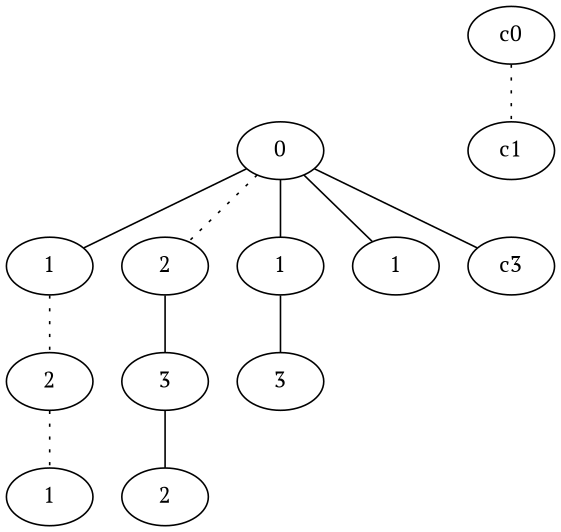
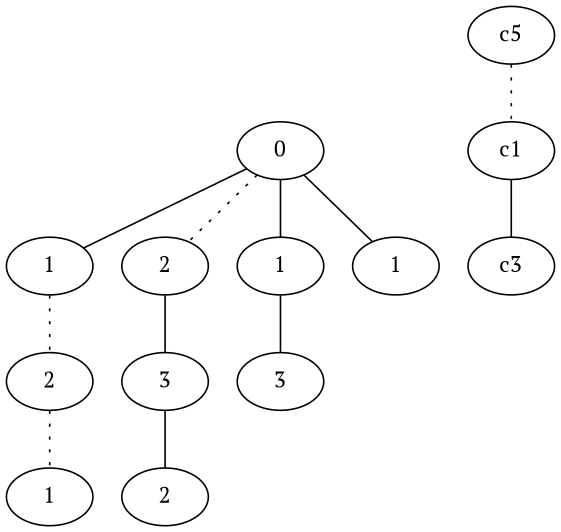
(511, 35) -> (511, 35)
(396, 208) -> (511, 209)
